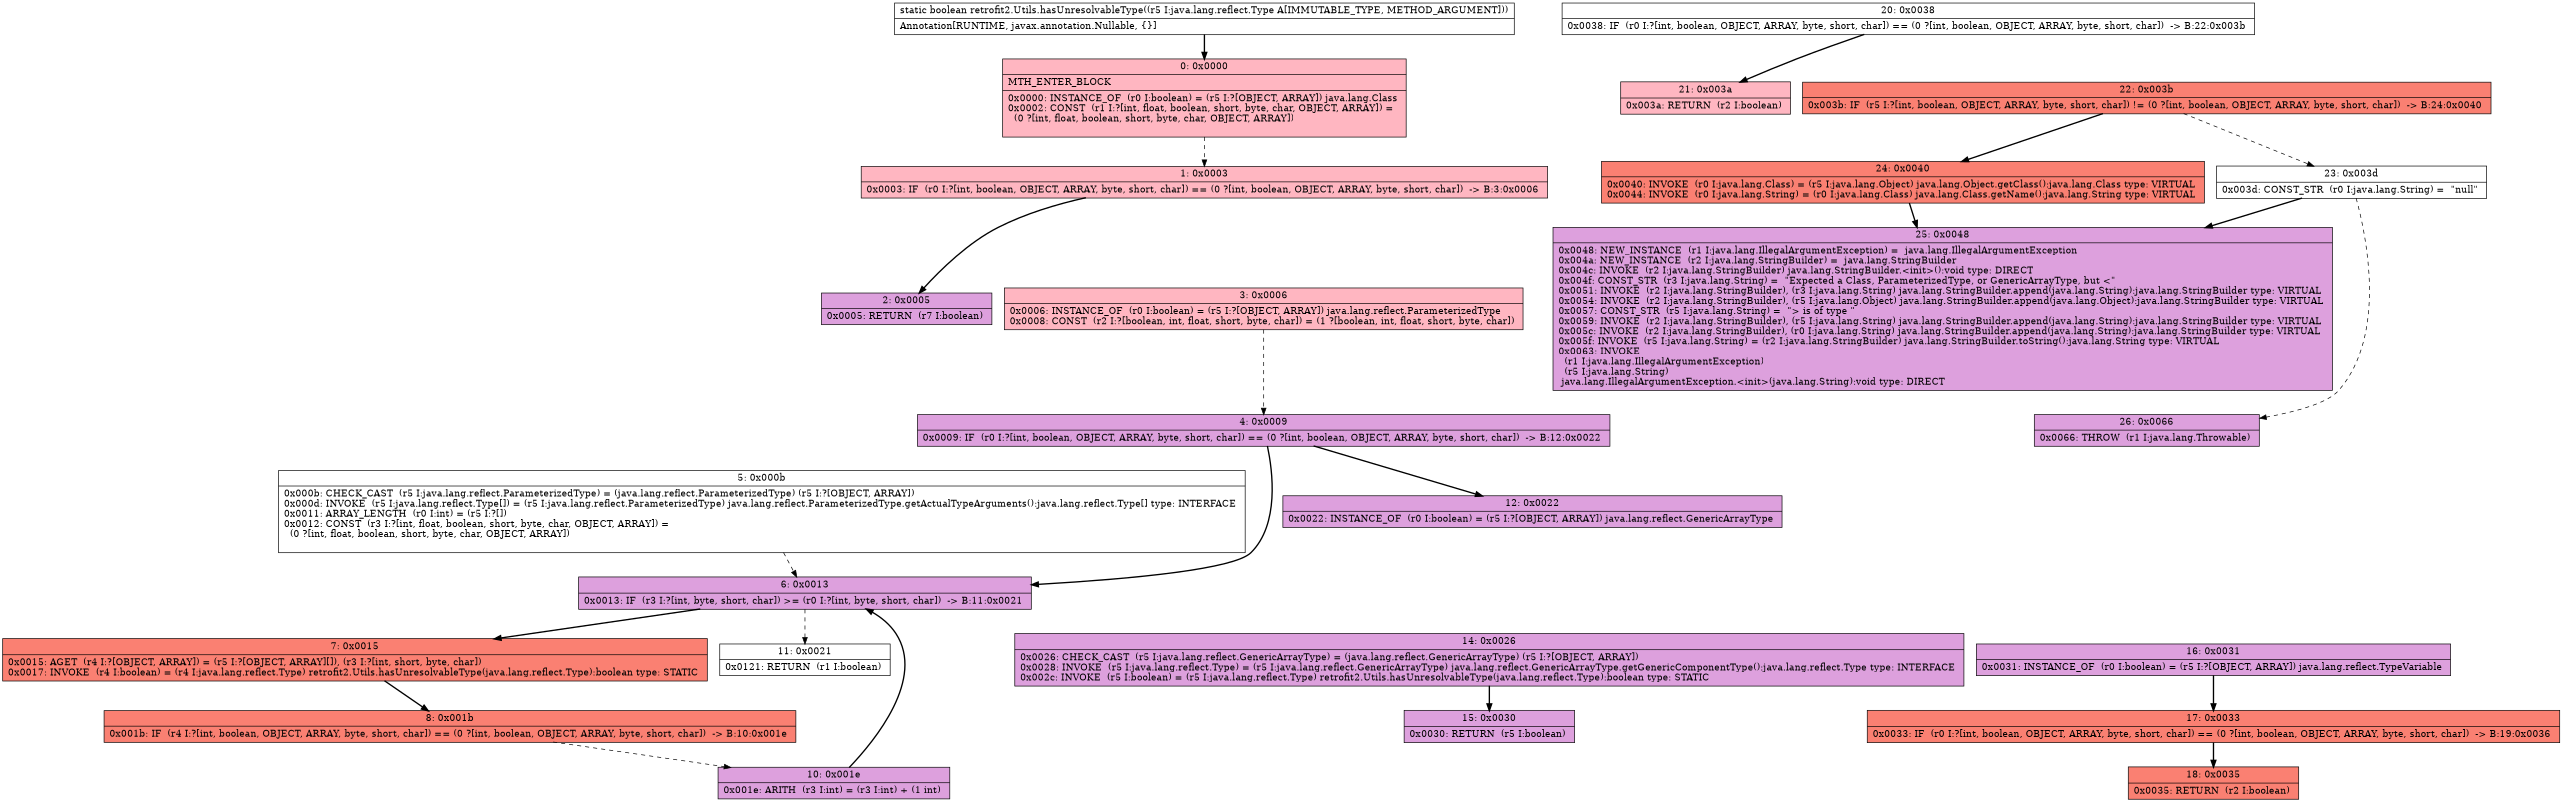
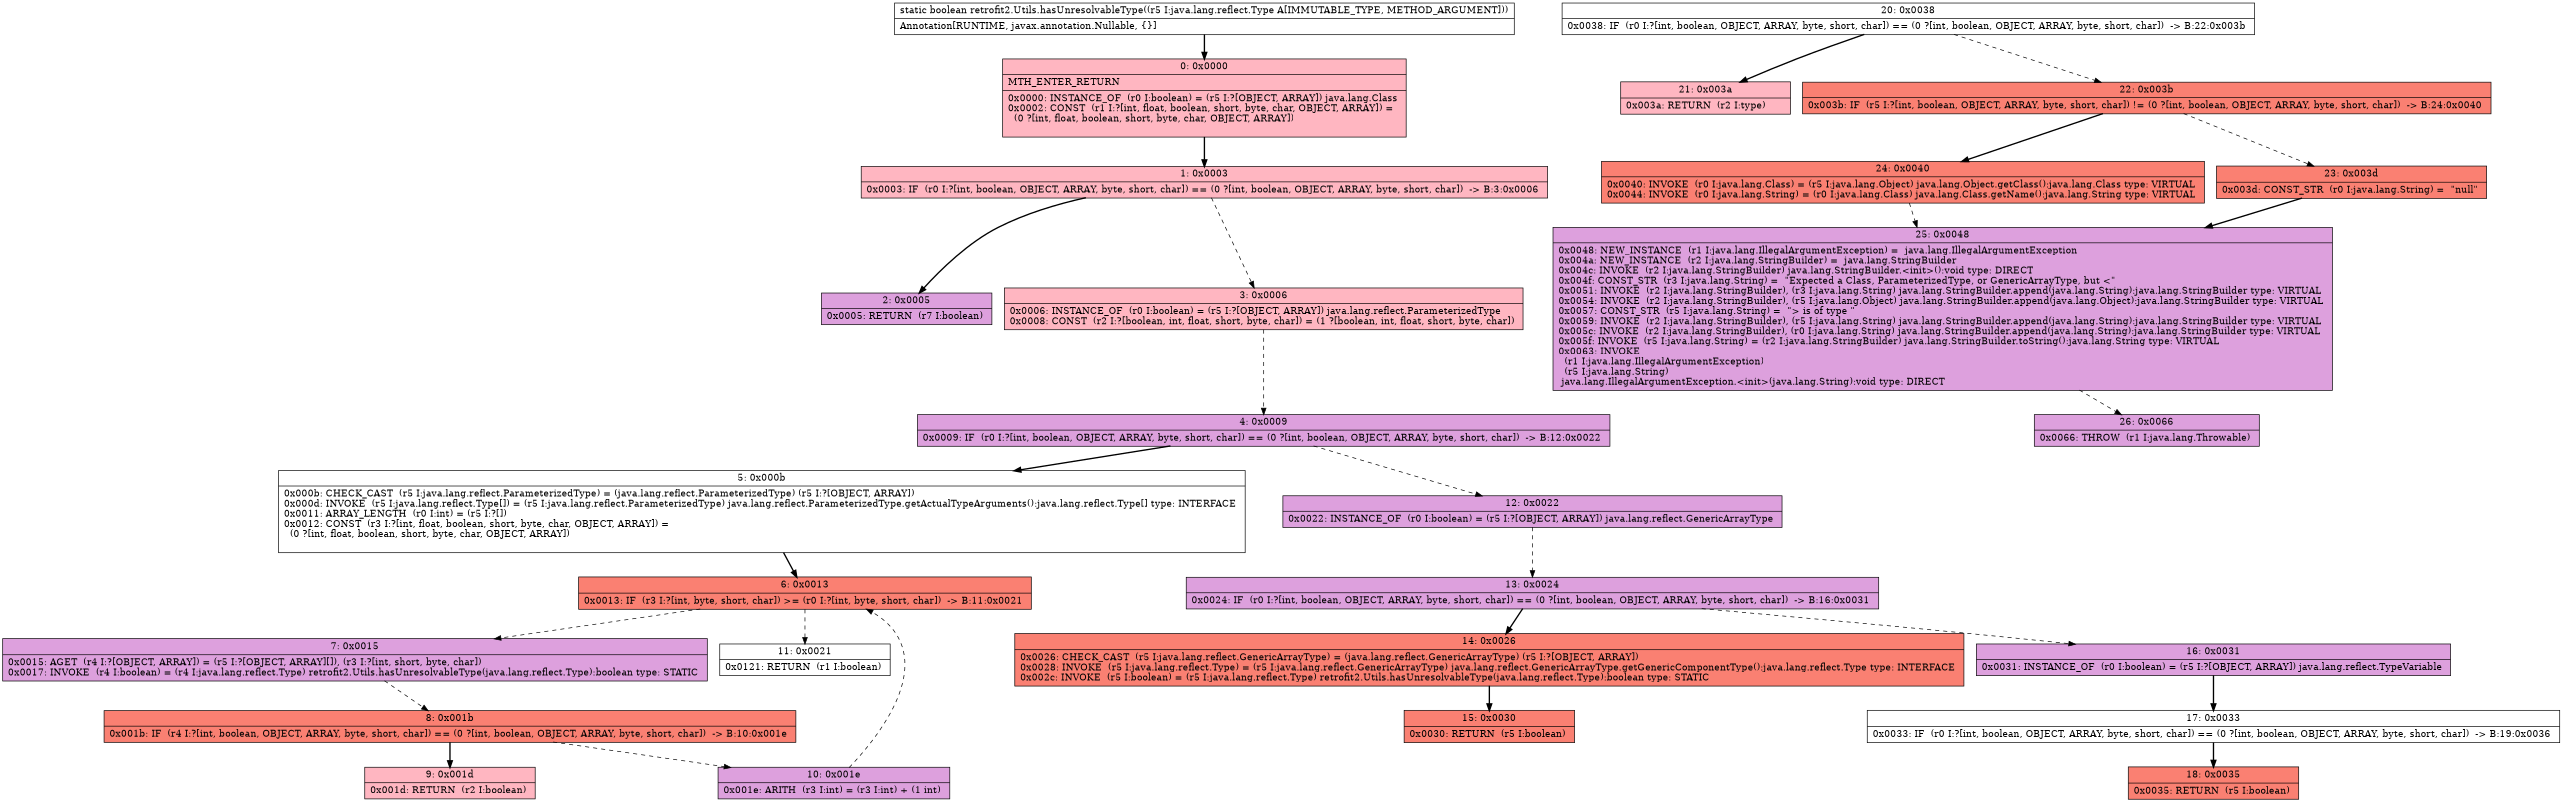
none -> (2024, 57)
(1060, 82) -> (1064, 82)
(1706, 106) -> (1698, 106)
(1204, 148) -> (1204, 148)
(2352, 182) -> (2352, 182)
(1912, 212) -> (1912, 212)
none -> (1231, 240)
(2364, 336) -> (2098, 401)
(1395, 470) -> (1395, 470)
(789, 562) -> (789, 562)
(1202, 568) -> (1096, 458)
(805, 593) -> (805, 593)
none -> (1532, 593)
(601, 623) -> (601, 623)
(355, 660) -> (355, 660)
(1489, 660) -> (1489, 660)
(900, 691) -> (900, 691)
(404, 694) -> (404, 694)
(1489, 726) -> (1489, 726)
(2213, 726) -> (2213, 726)
none -> (450, 783)
(2213, 791) -> (2213, 791)
